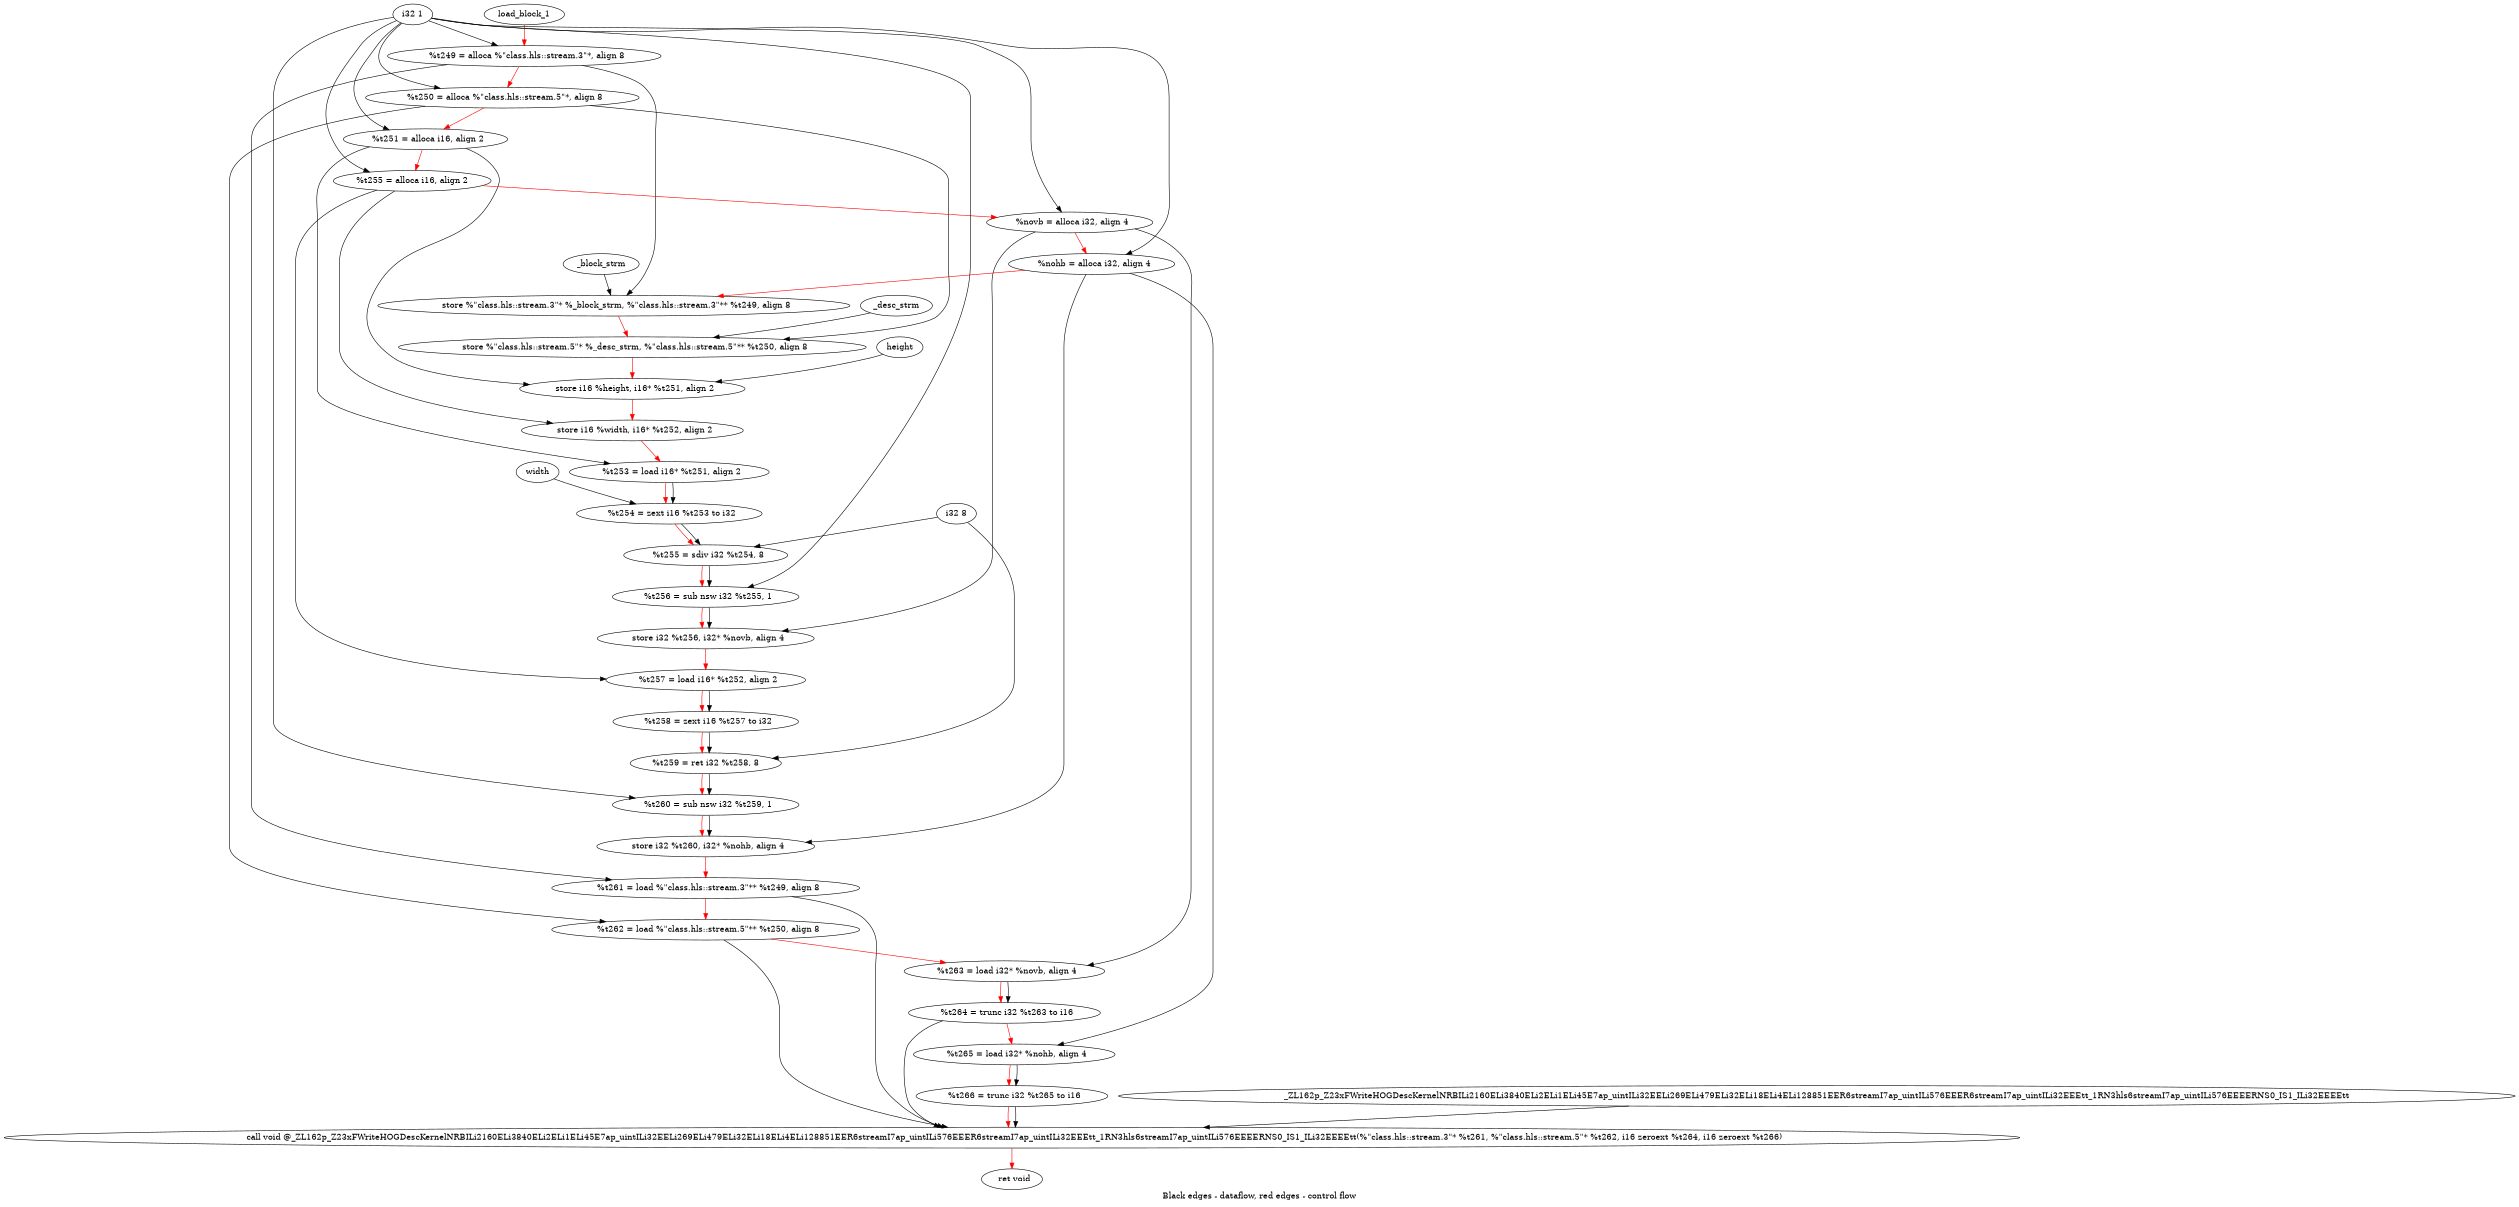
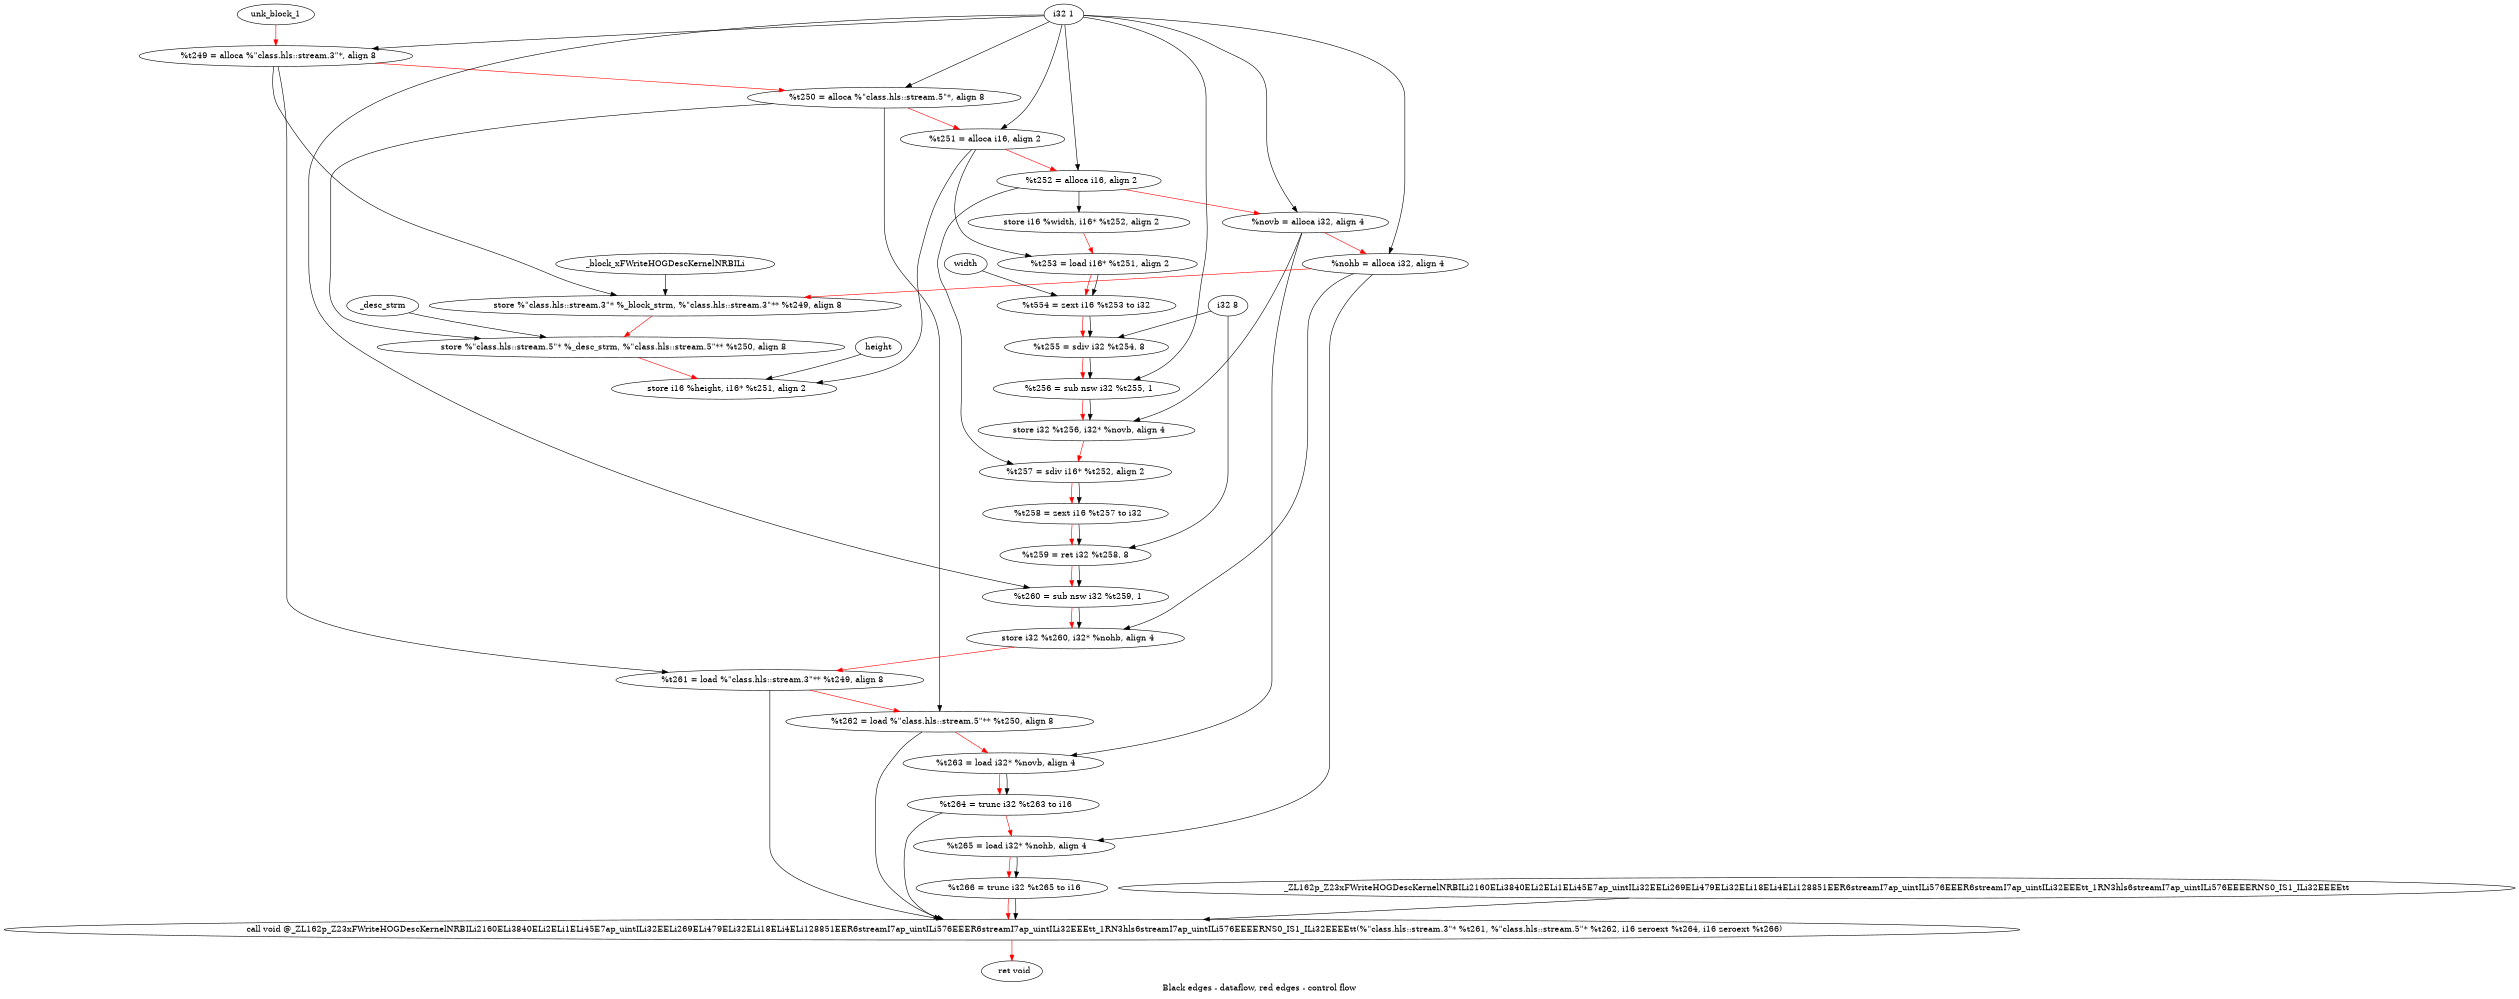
(524, 14) -> (276, 14)
(412, 181) -> (1079, 181)
(601, 264) -> (665, 264)
(632, 407) -> none
(669, 514) -> (1086, 306)
(706, 680) -> (1075, 472)
